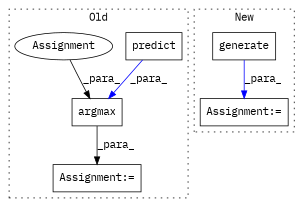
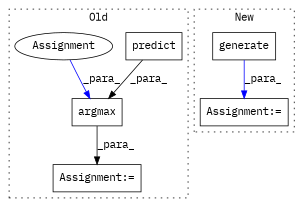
(78, 76) -> (78, 76)
(128, 76) -> (128, 76)
